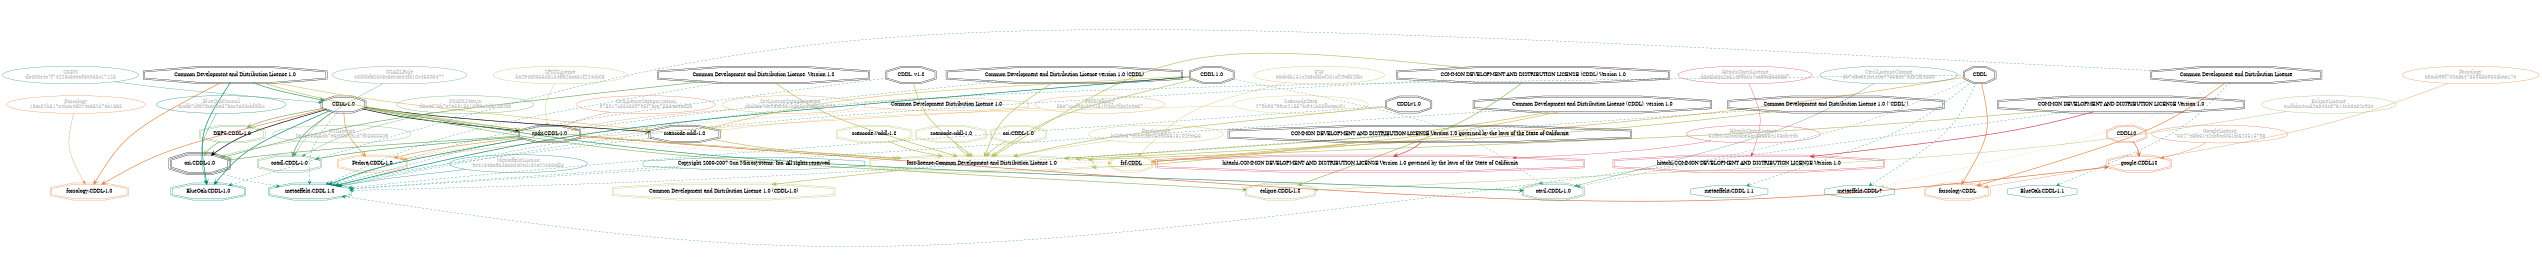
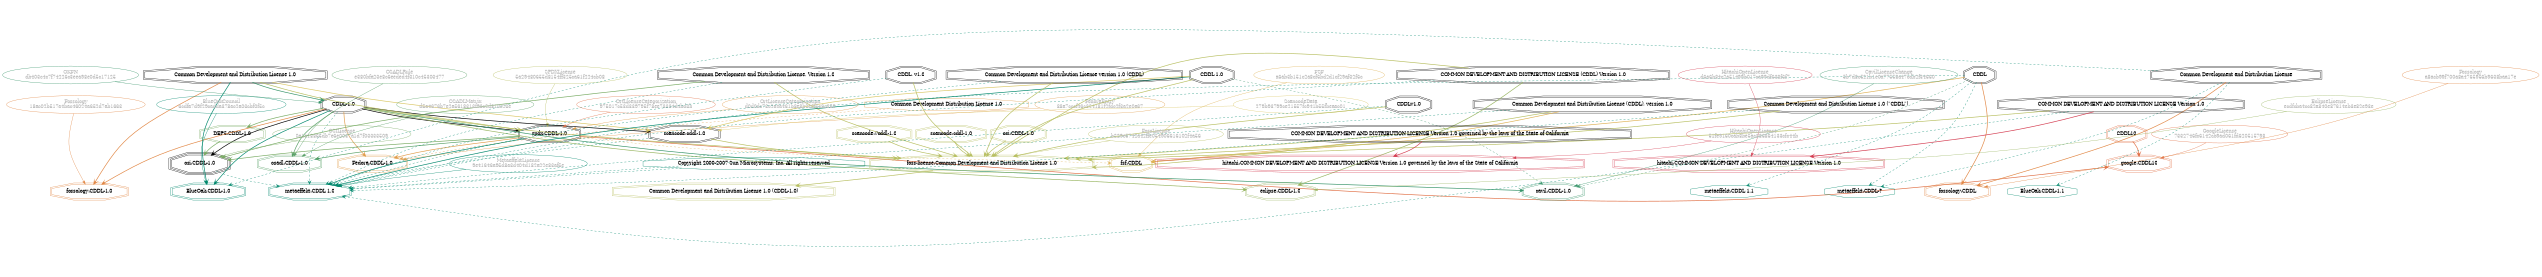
(2048, 148) -> (2048, 148)
(843, 176) -> (866, 178)
